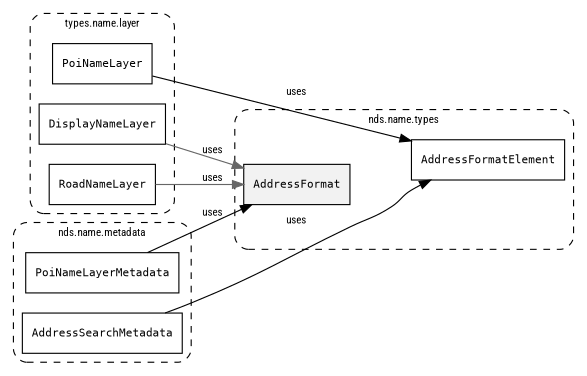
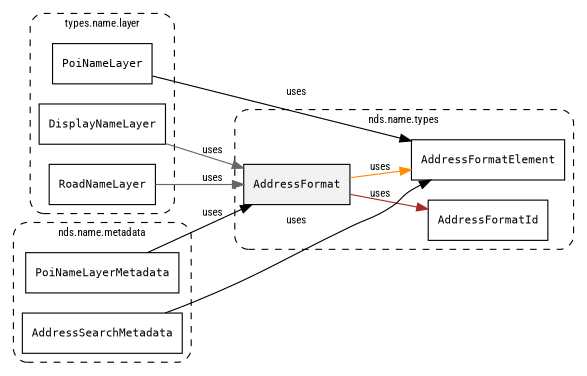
none -> (375, 174)
none -> (488, 220)
